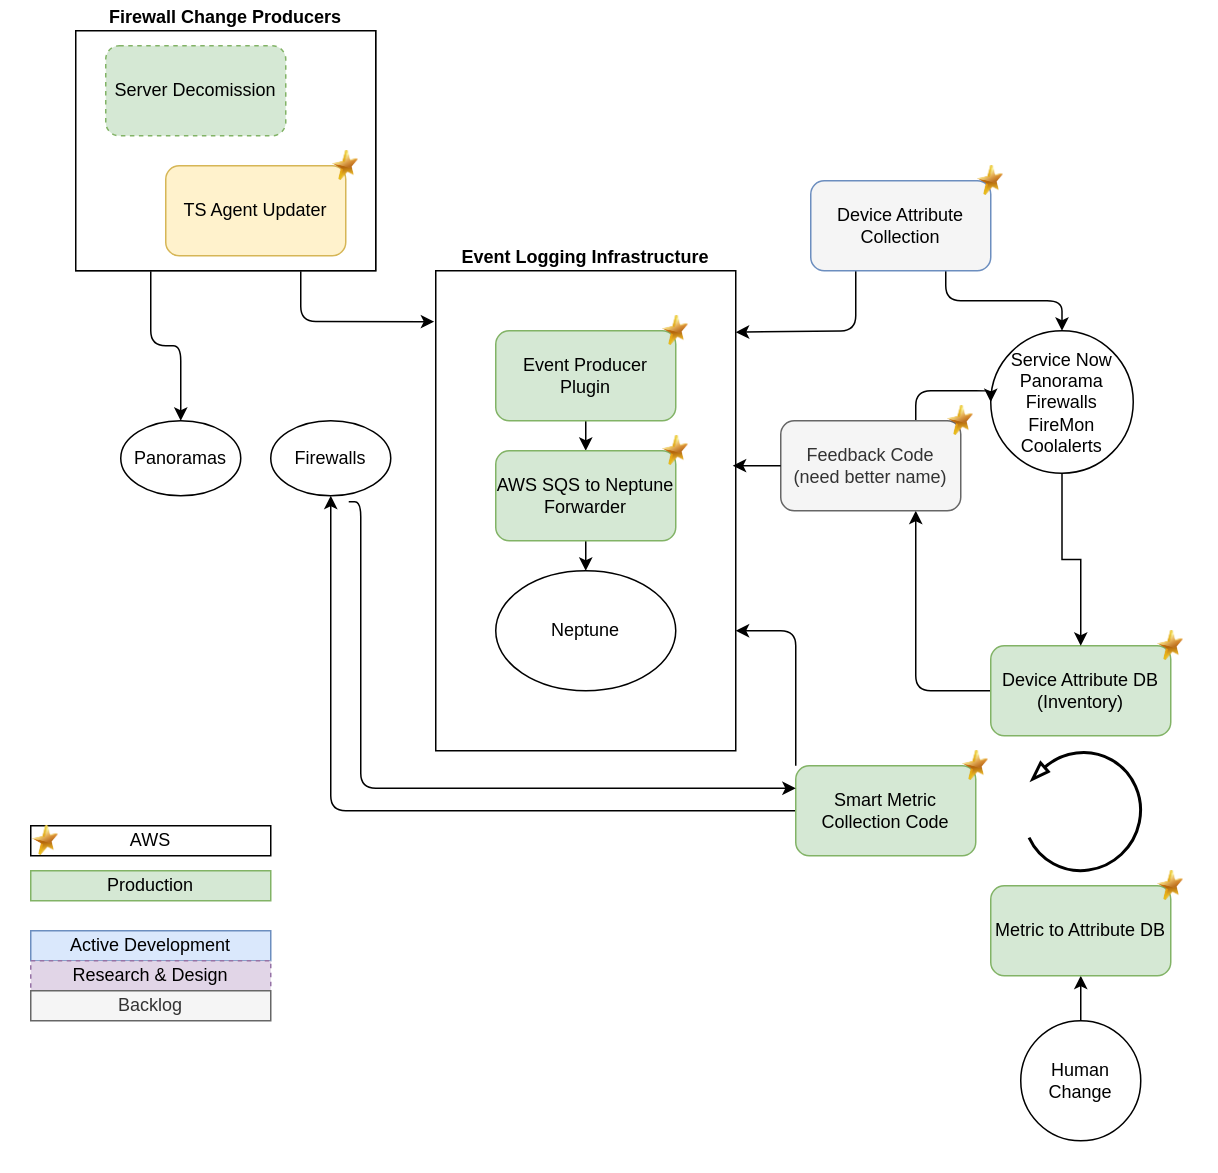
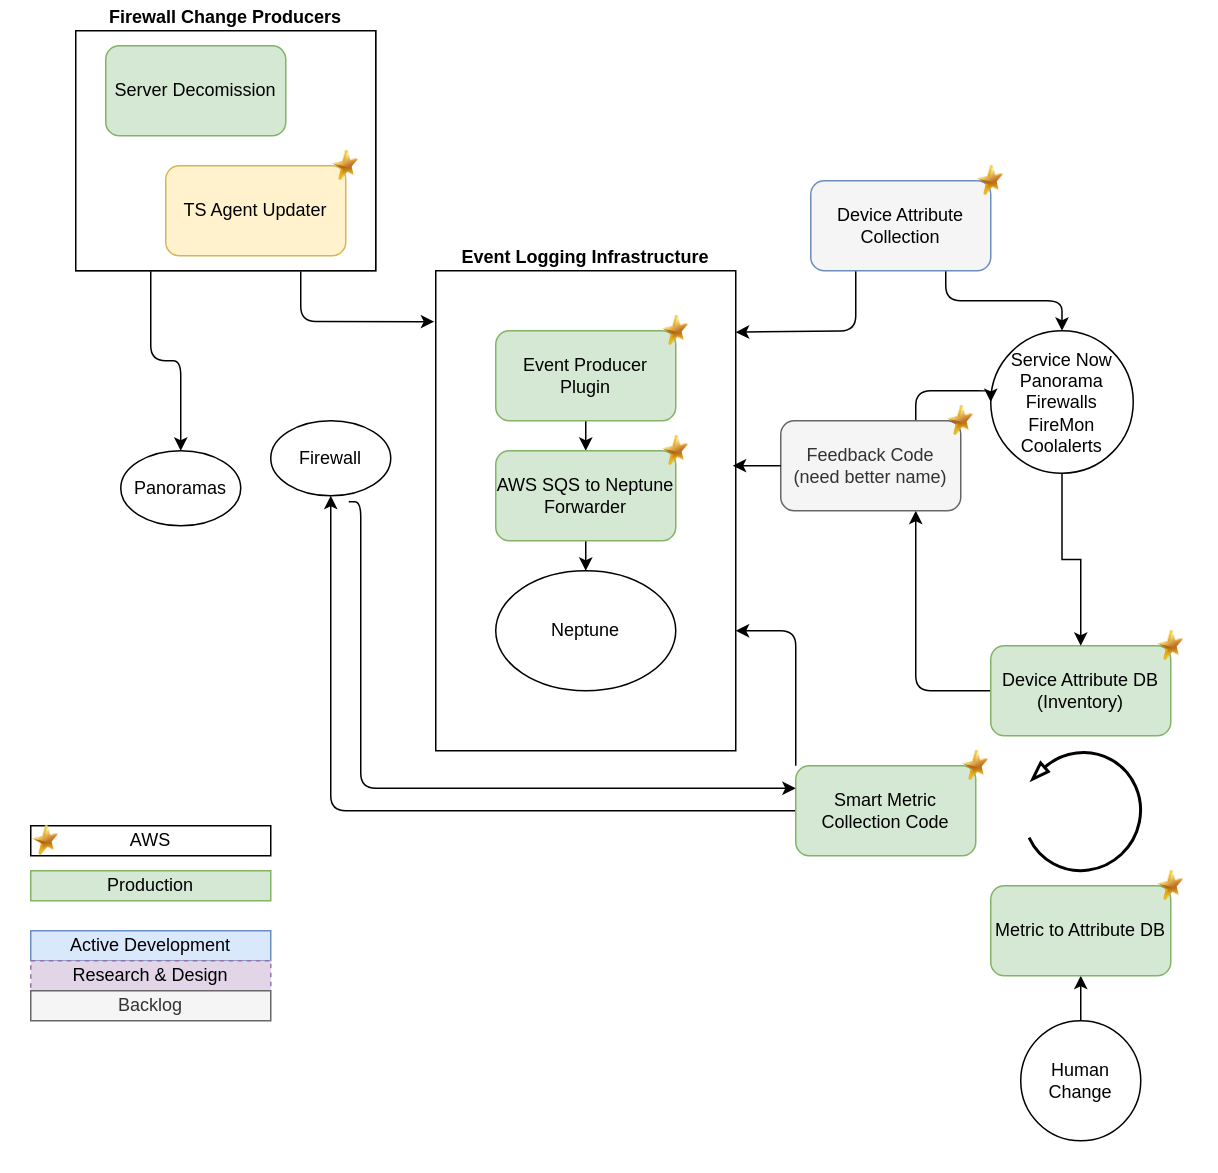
(196, 91) -> (196, 91)
(181, 458) -> (181, 488)
(331, 458) -> (331, 458)
